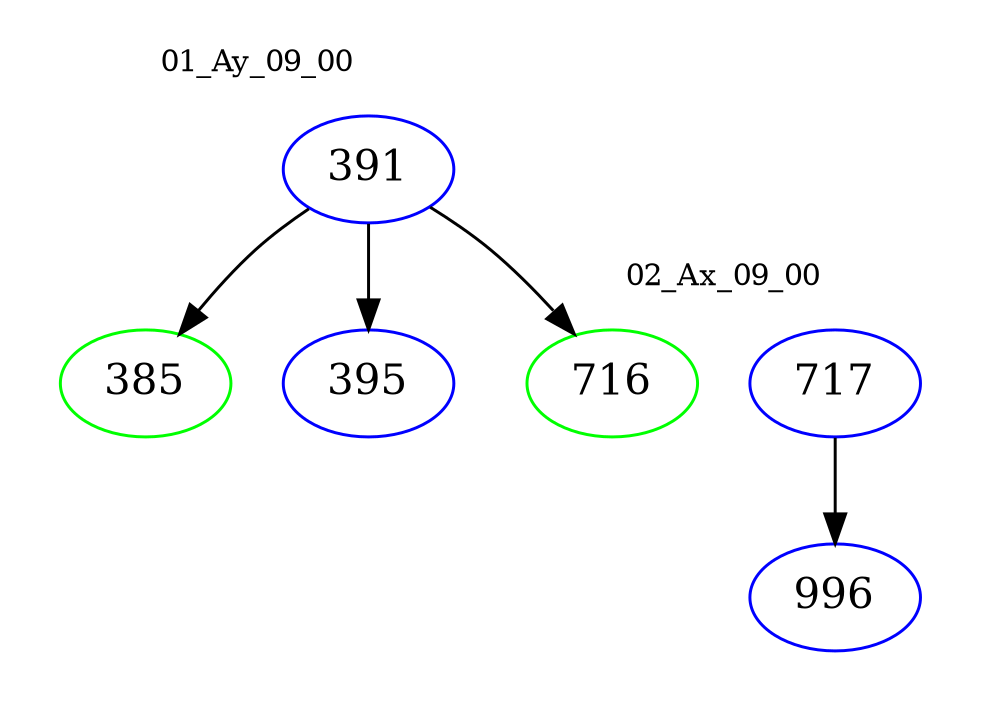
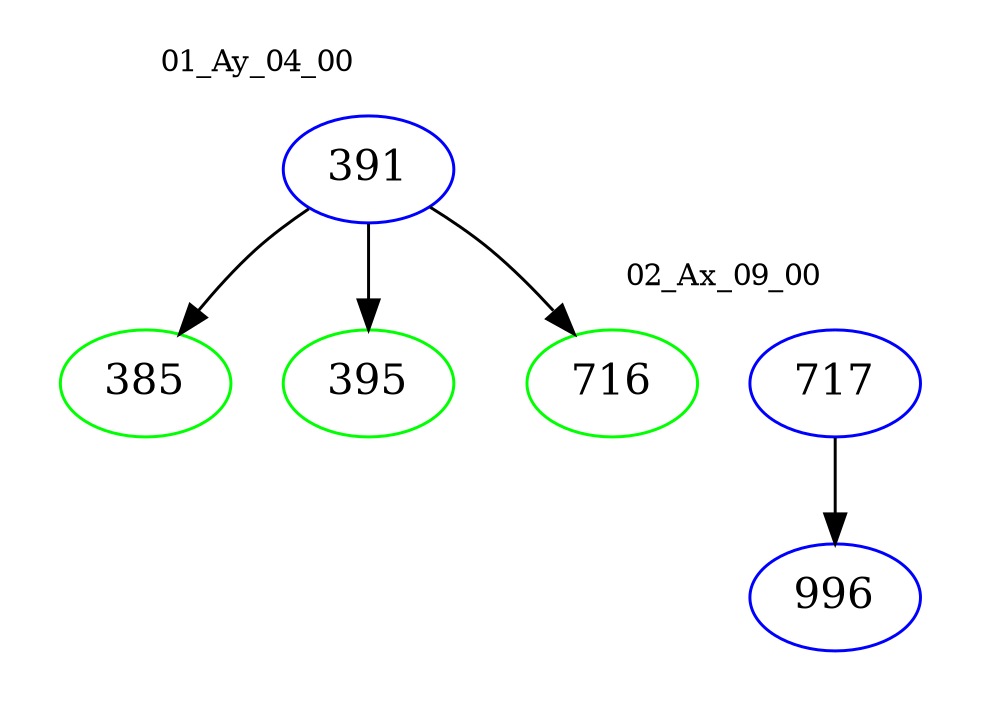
(257, 64) -> (257, 64)
(369, 383) -> (369, 383)
